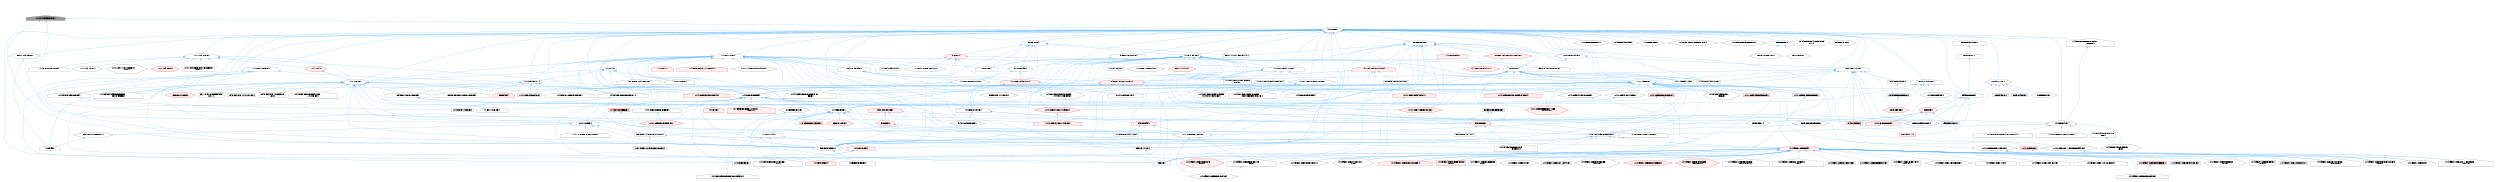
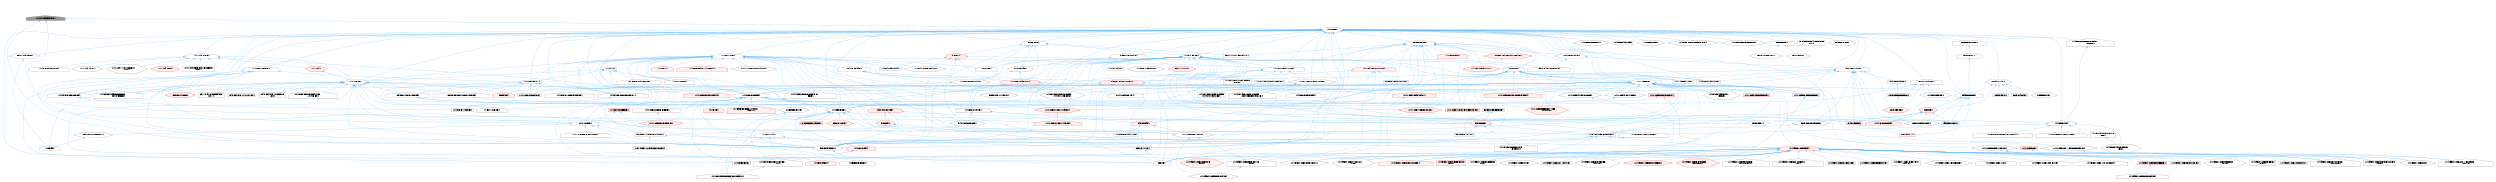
none -> (1462, 110)
